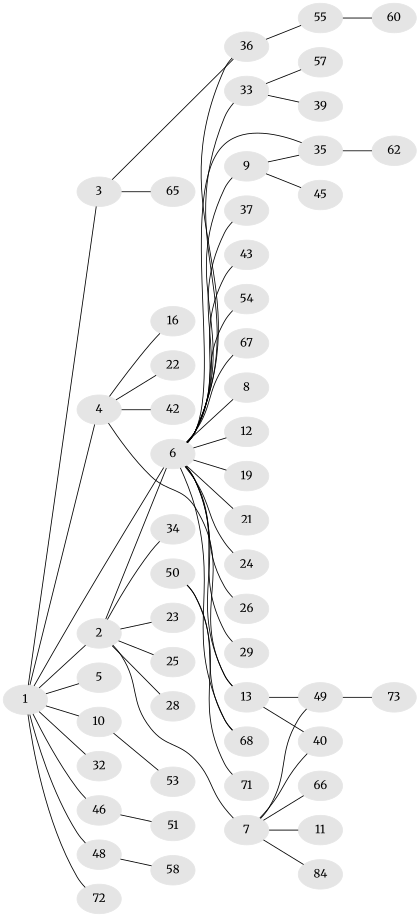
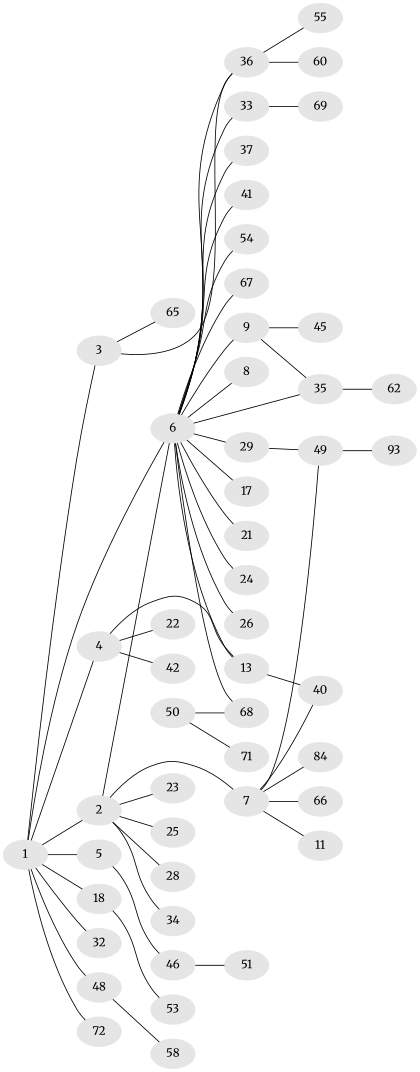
(357, 18) -> (284, 62)
(320, 62) -> none
(320, 107) -> (320, 107)
(247, 255) -> (247, 195)
(173, 321) -> none
(247, 432) -> (247, 492)
(247, 476) -> none
(284, 697) -> (284, 449)
(394, 697) -> (394, 451)
(99, 722) -> (99, 899)
(57, 758) -> (136, 910)
